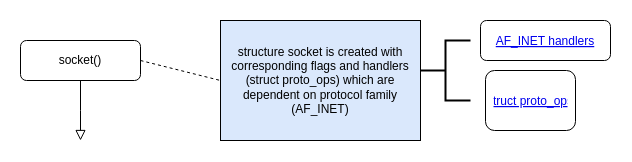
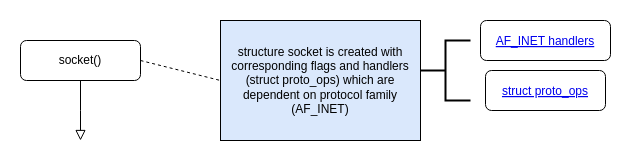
(531, 101) -> (546, 91)
